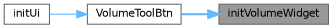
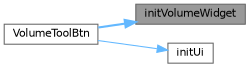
(63, 14) -> (127, 45)
